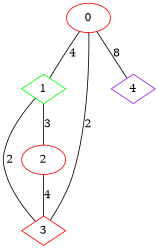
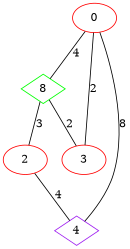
(44, 89) -> (43, 89)
(44, 195) -> (52, 197)
(44, 231) -> (84, 160)
